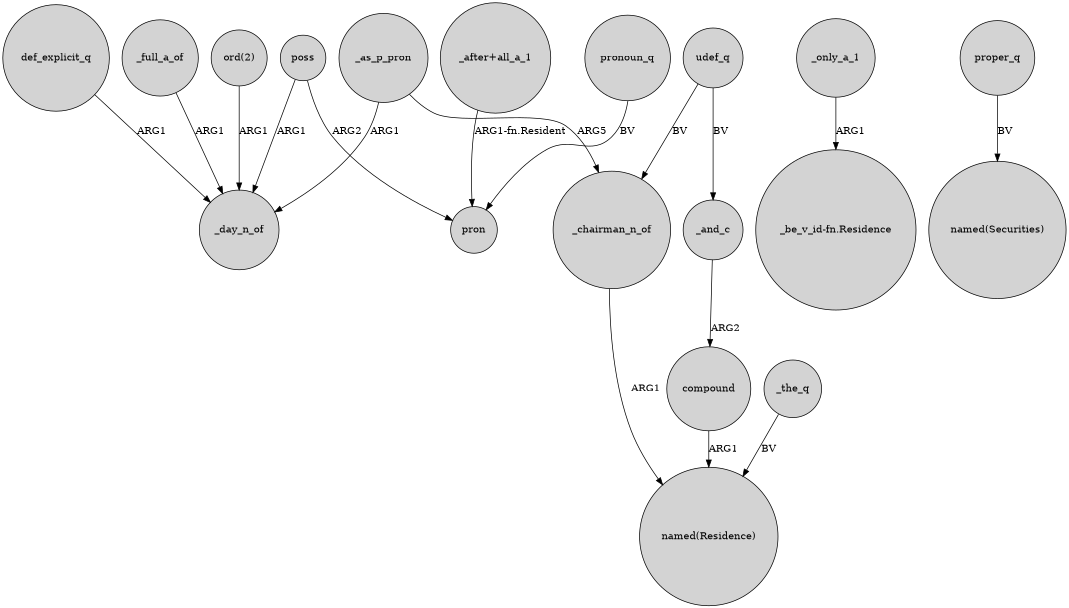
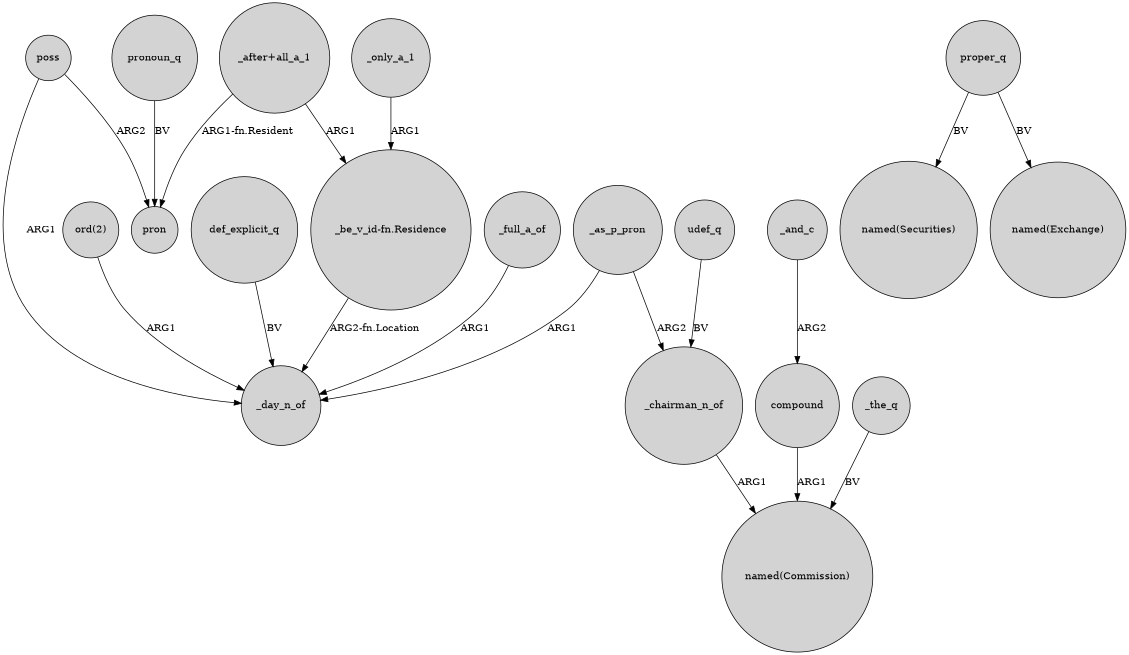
none -> (324, 130)
(152, 131) -> (274, 328)
(592, 131) -> (672, 328)
(713, 140) -> none
none -> (1058, 230)
none -> (327, 332)
(709, 536) -> (797, 577)
